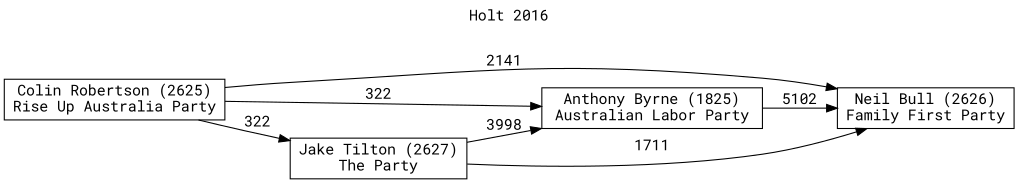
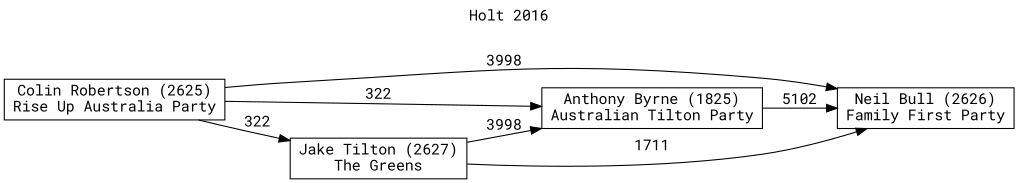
(504, 62) -> (504, 62)
(652, 108) -> (652, 108)
(379, 158) -> (379, 158)
